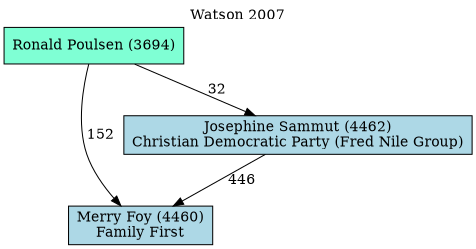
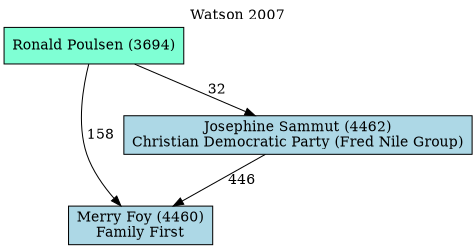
(101, 135) -> (101, 135)
